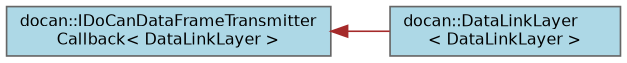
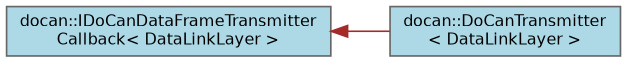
(505, 31) -> (505, 31)
